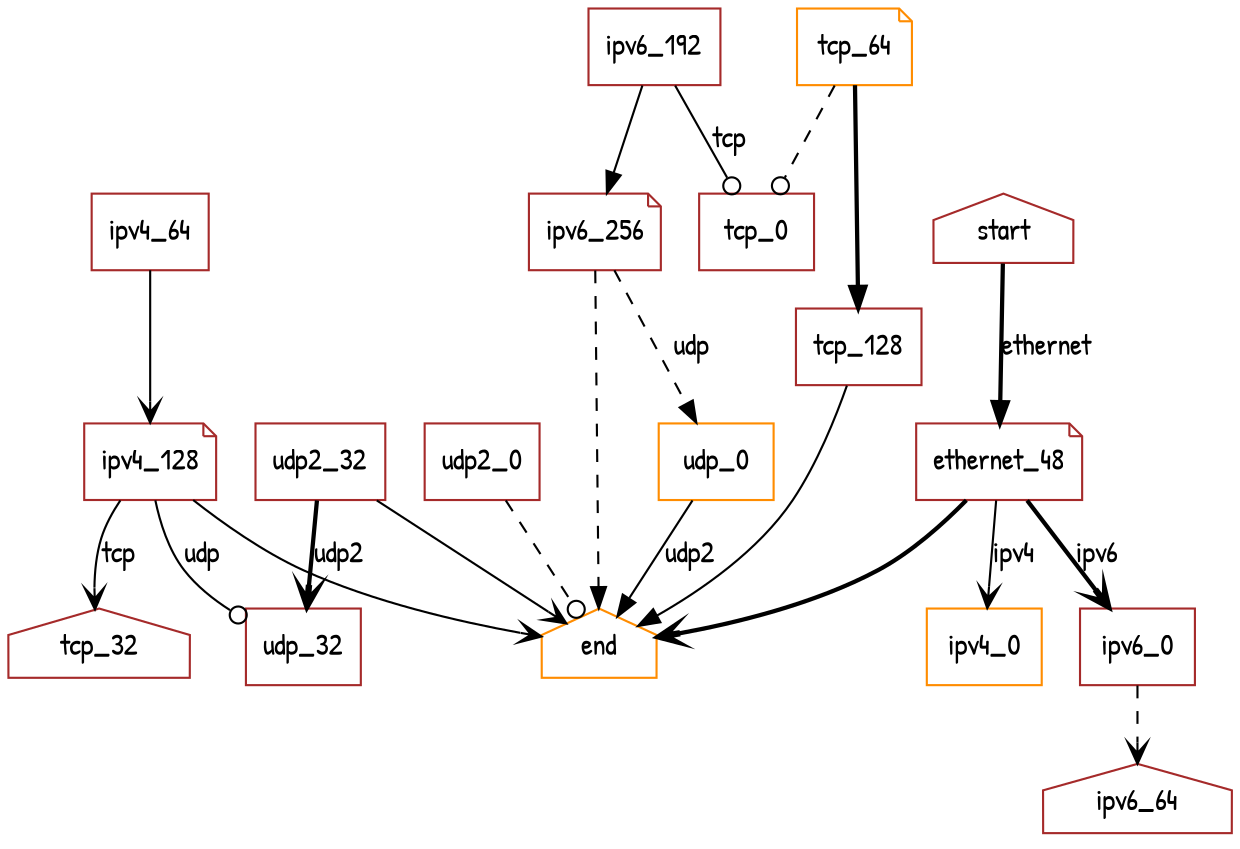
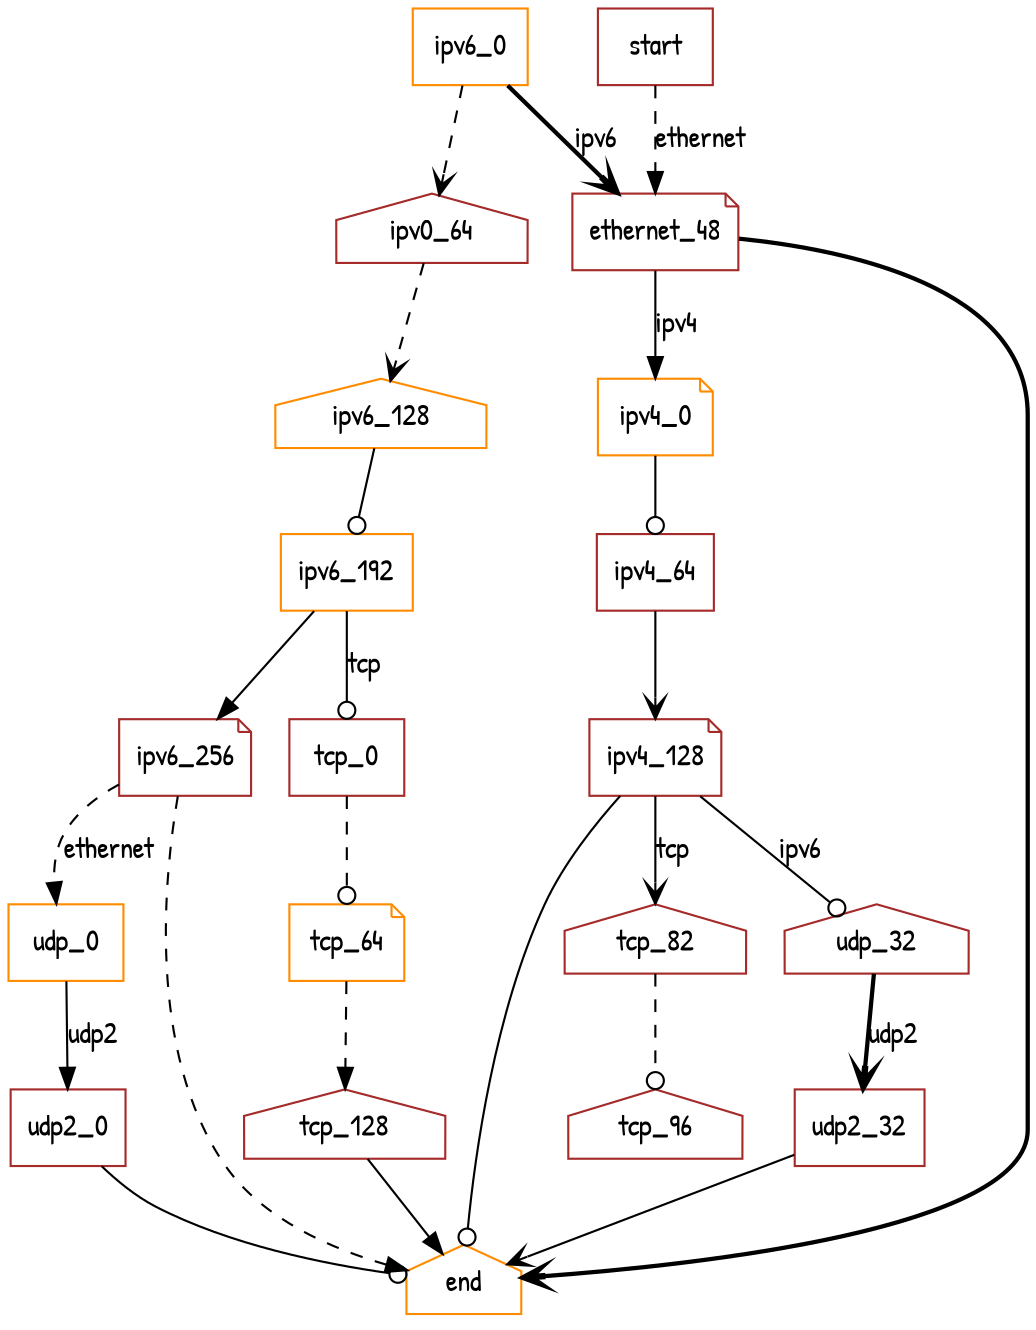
(654, 47) -> (347, 572)
(810, 132) -> (347, 841)
(856, 186) -> (346, 1024)
(1003, 232) -> (655, 47)
(1002, 333) -> (655, 129)
(692, 347) -> (110, 850)
(859, 347) -> (345, 1128)
none -> (381, 417)
none -> (655, 486)
(313, 544) -> (869, 1021)
(993, 544) -> (655, 314)
(1062, 546) -> (555, 132)
(661, 549) -> (67, 1024)
(538, 551) -> (237, 1240)
(202, 554) -> (800, 850)
(348, 588) -> (510, 999)
(99, 647) -> (655, 943)
(303, 647) -> (877, 943)
(984, 647) -> (655, 417)
(1137, 647) -> (470, 47)
(1137, 802) -> (432, 232)
none -> (655, 1128)
